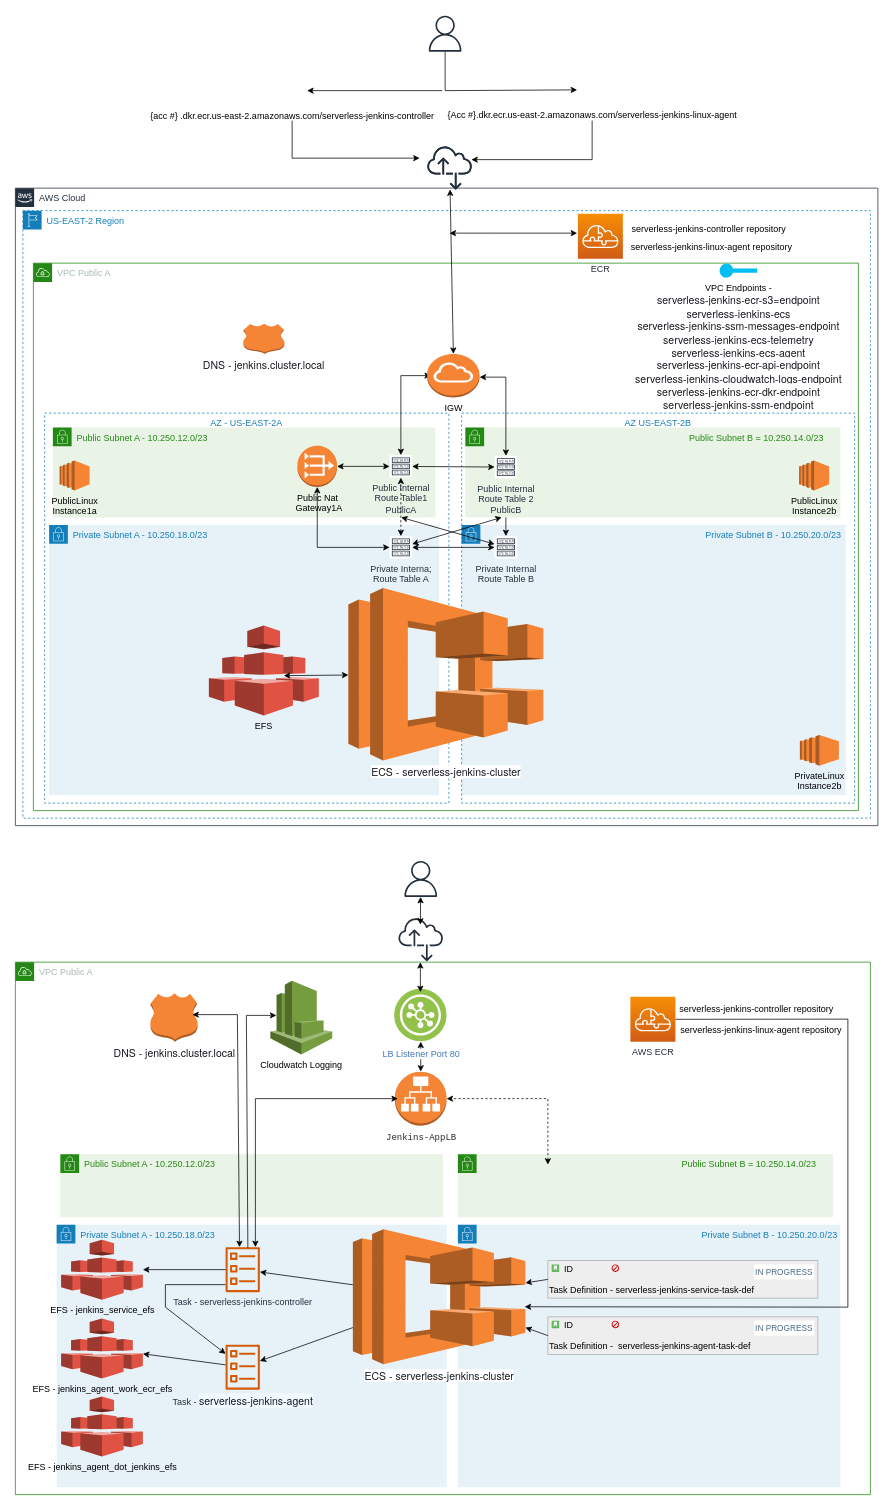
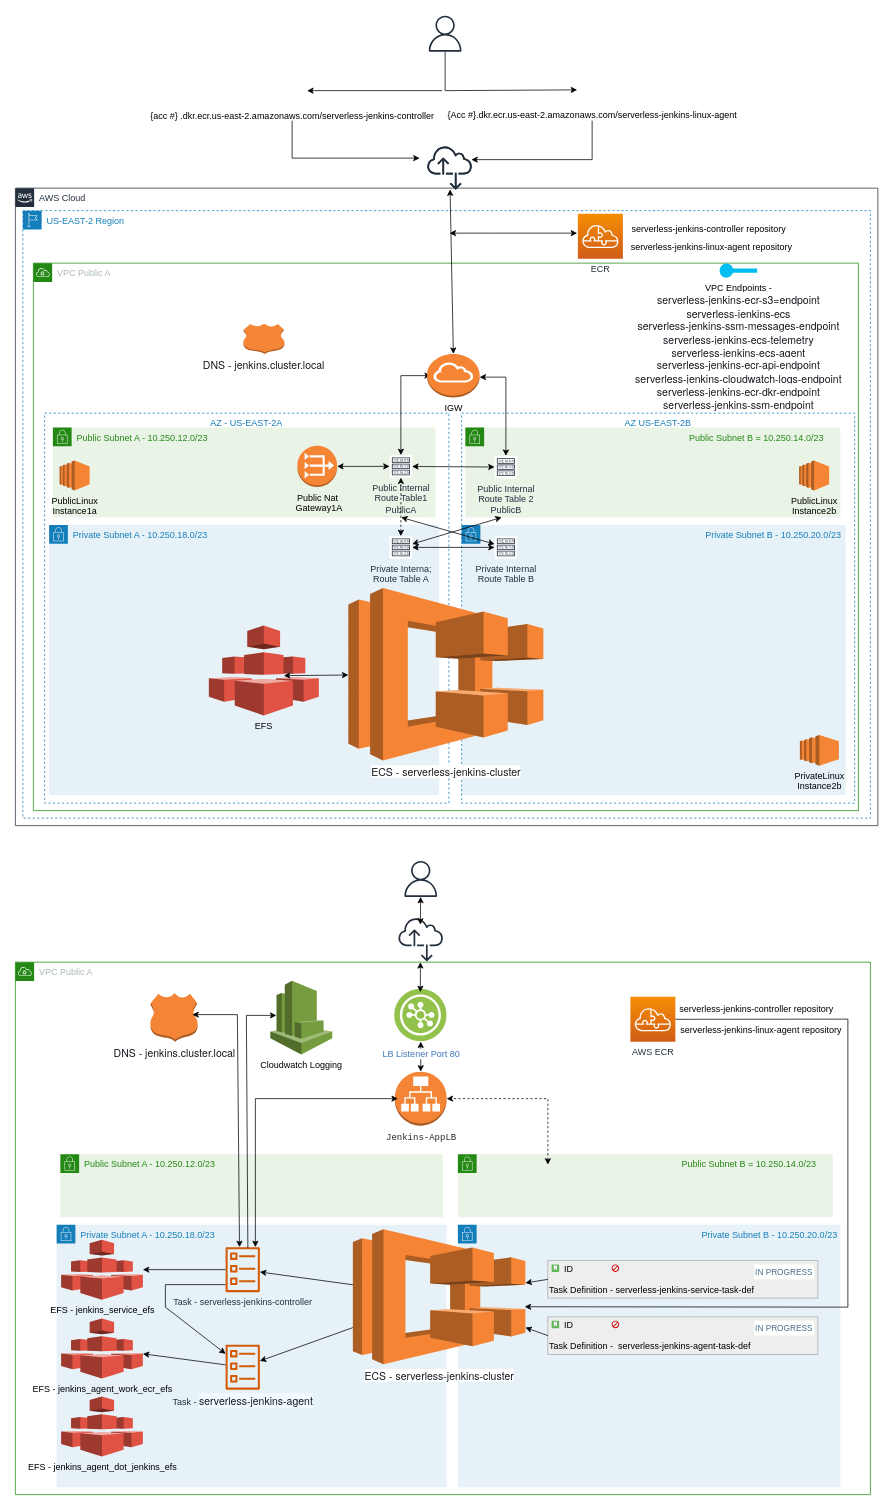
(506, 529) -> none
(323, 547) -> none
